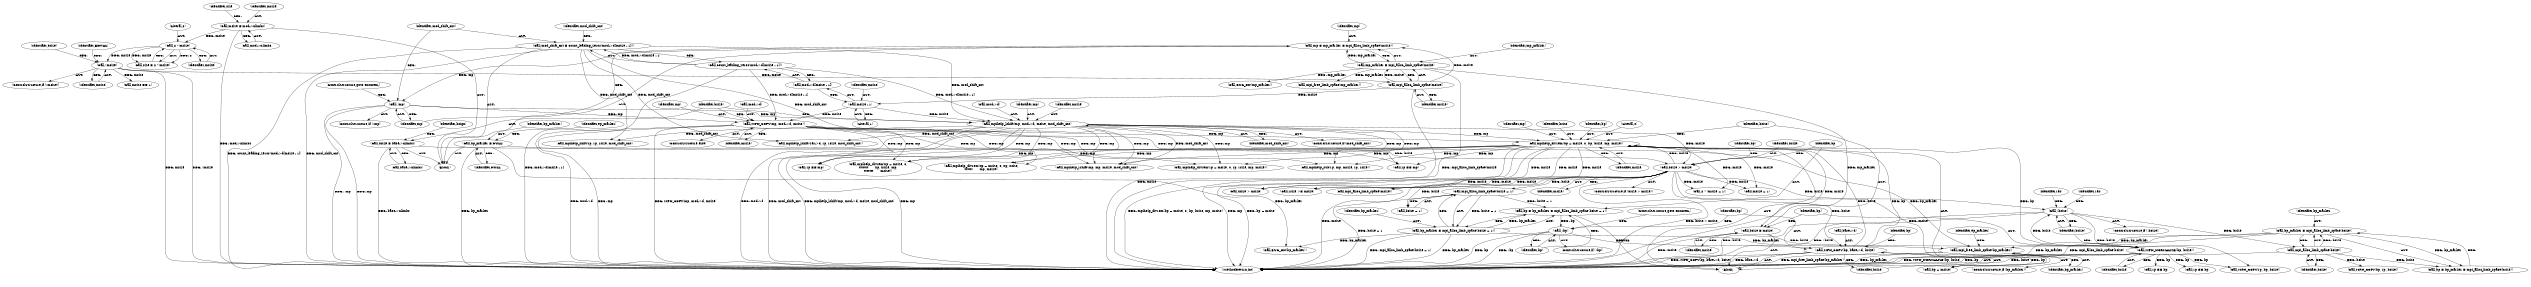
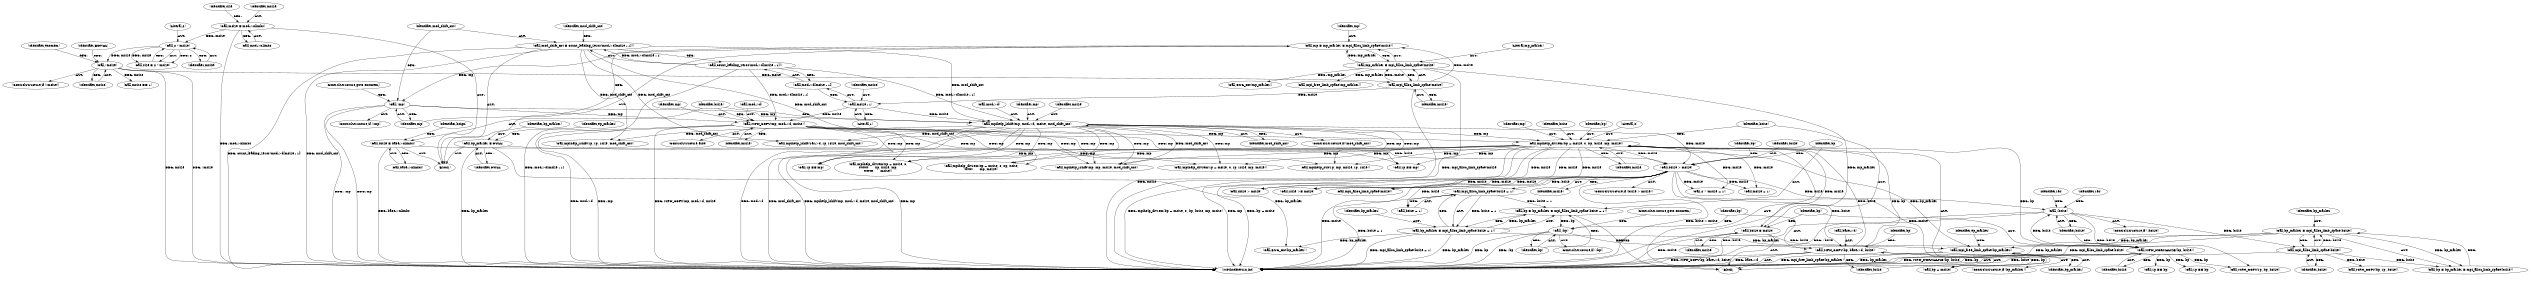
(44, 46) -> (44, 46)
(1528, 46) -> (1528, 46)
(595, 144) -> (595, 144)
(1659, 149) -> (1633, 154)
